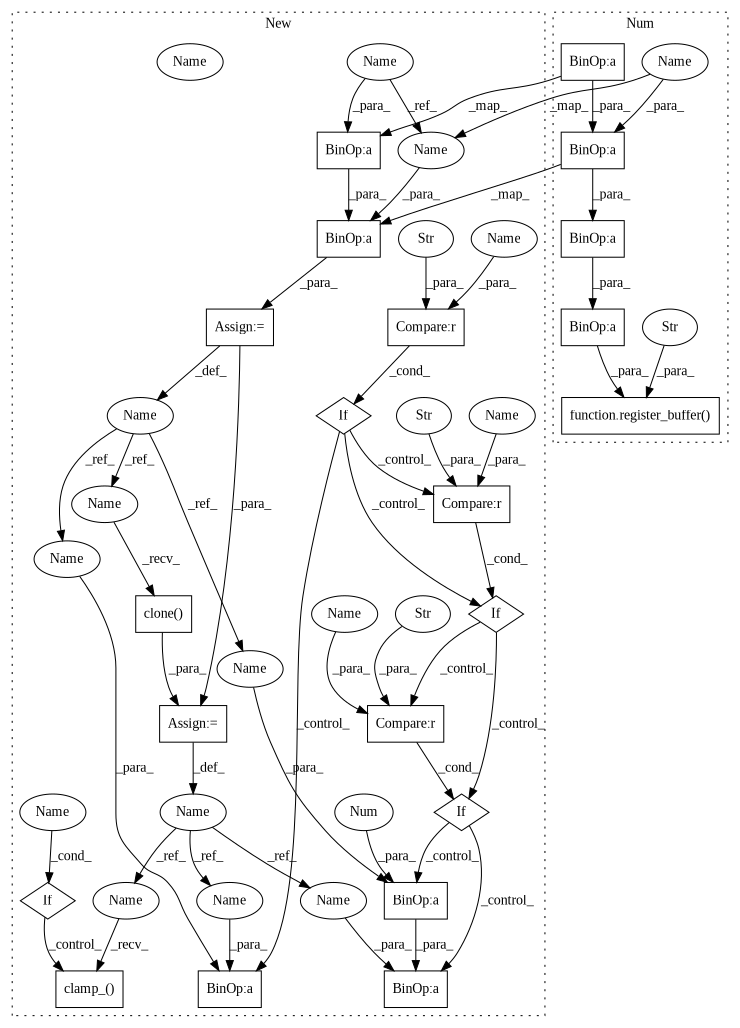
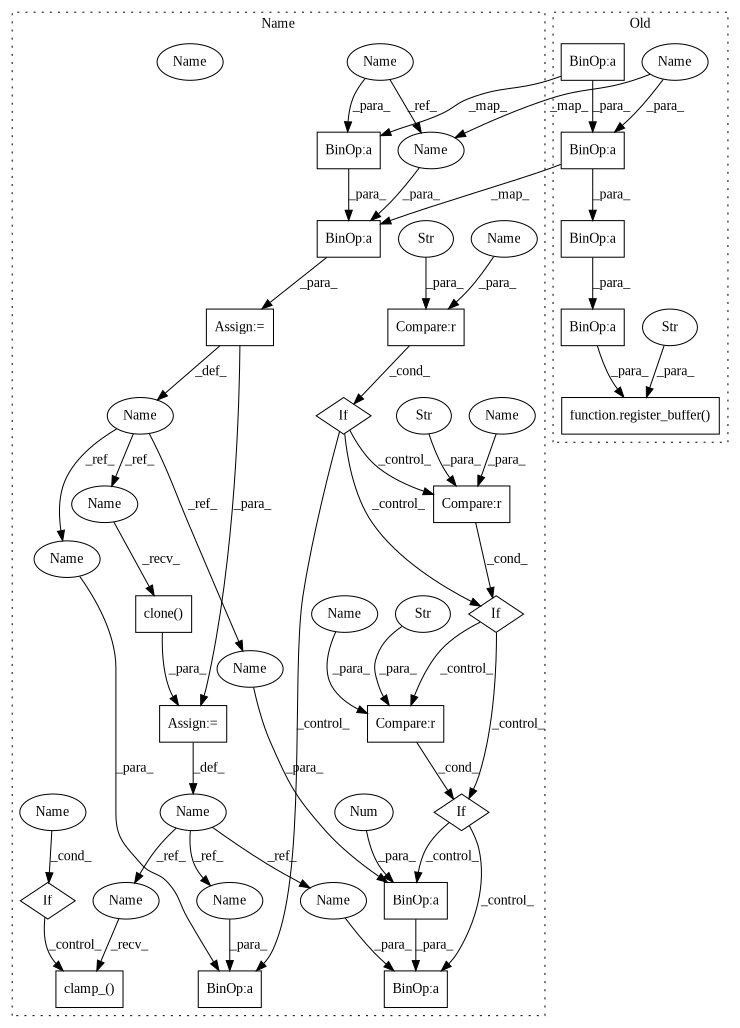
(279, 24) -> (279, 24)
(640, 24) -> (640, 24)
